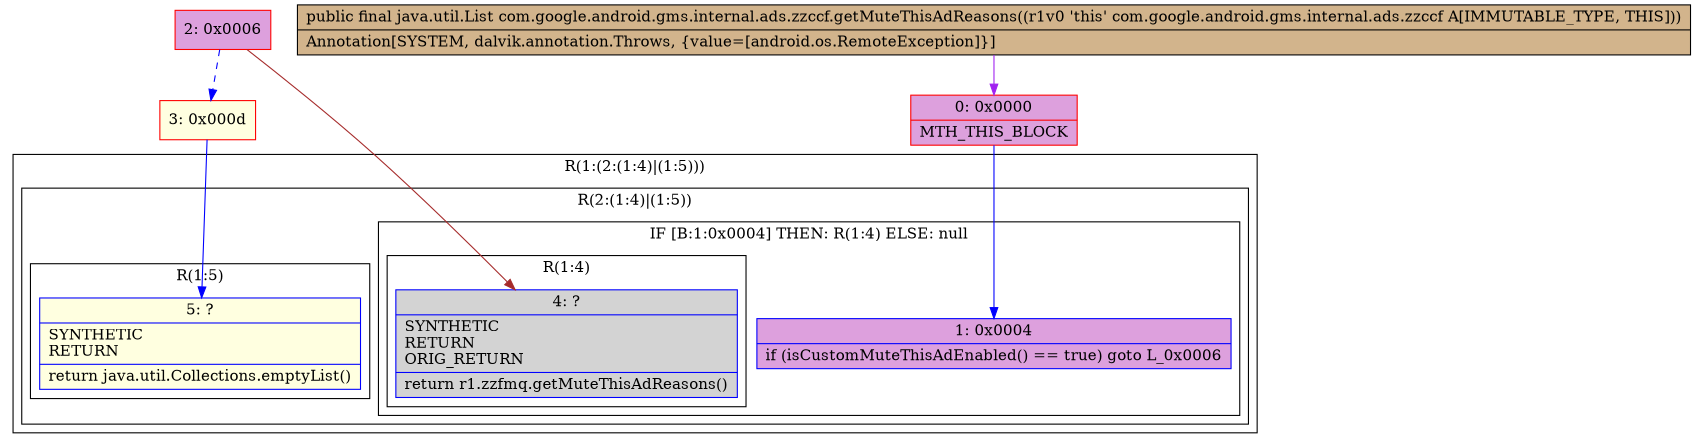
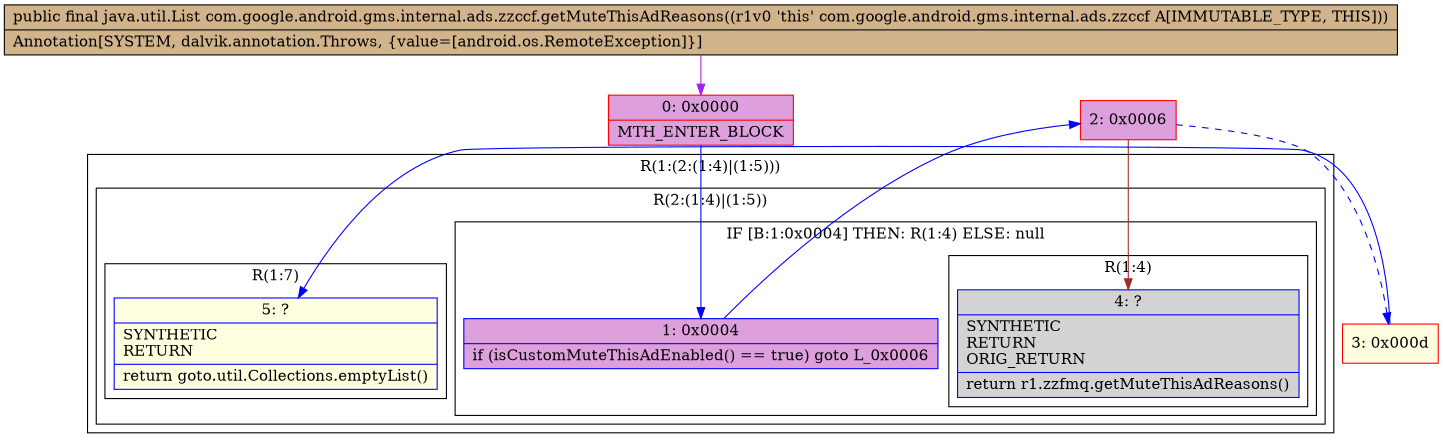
(994, 132) -> (701, 132)
none -> (871, 195)
(200, 276) -> (276, 276)
(200, 376) -> (276, 376)
